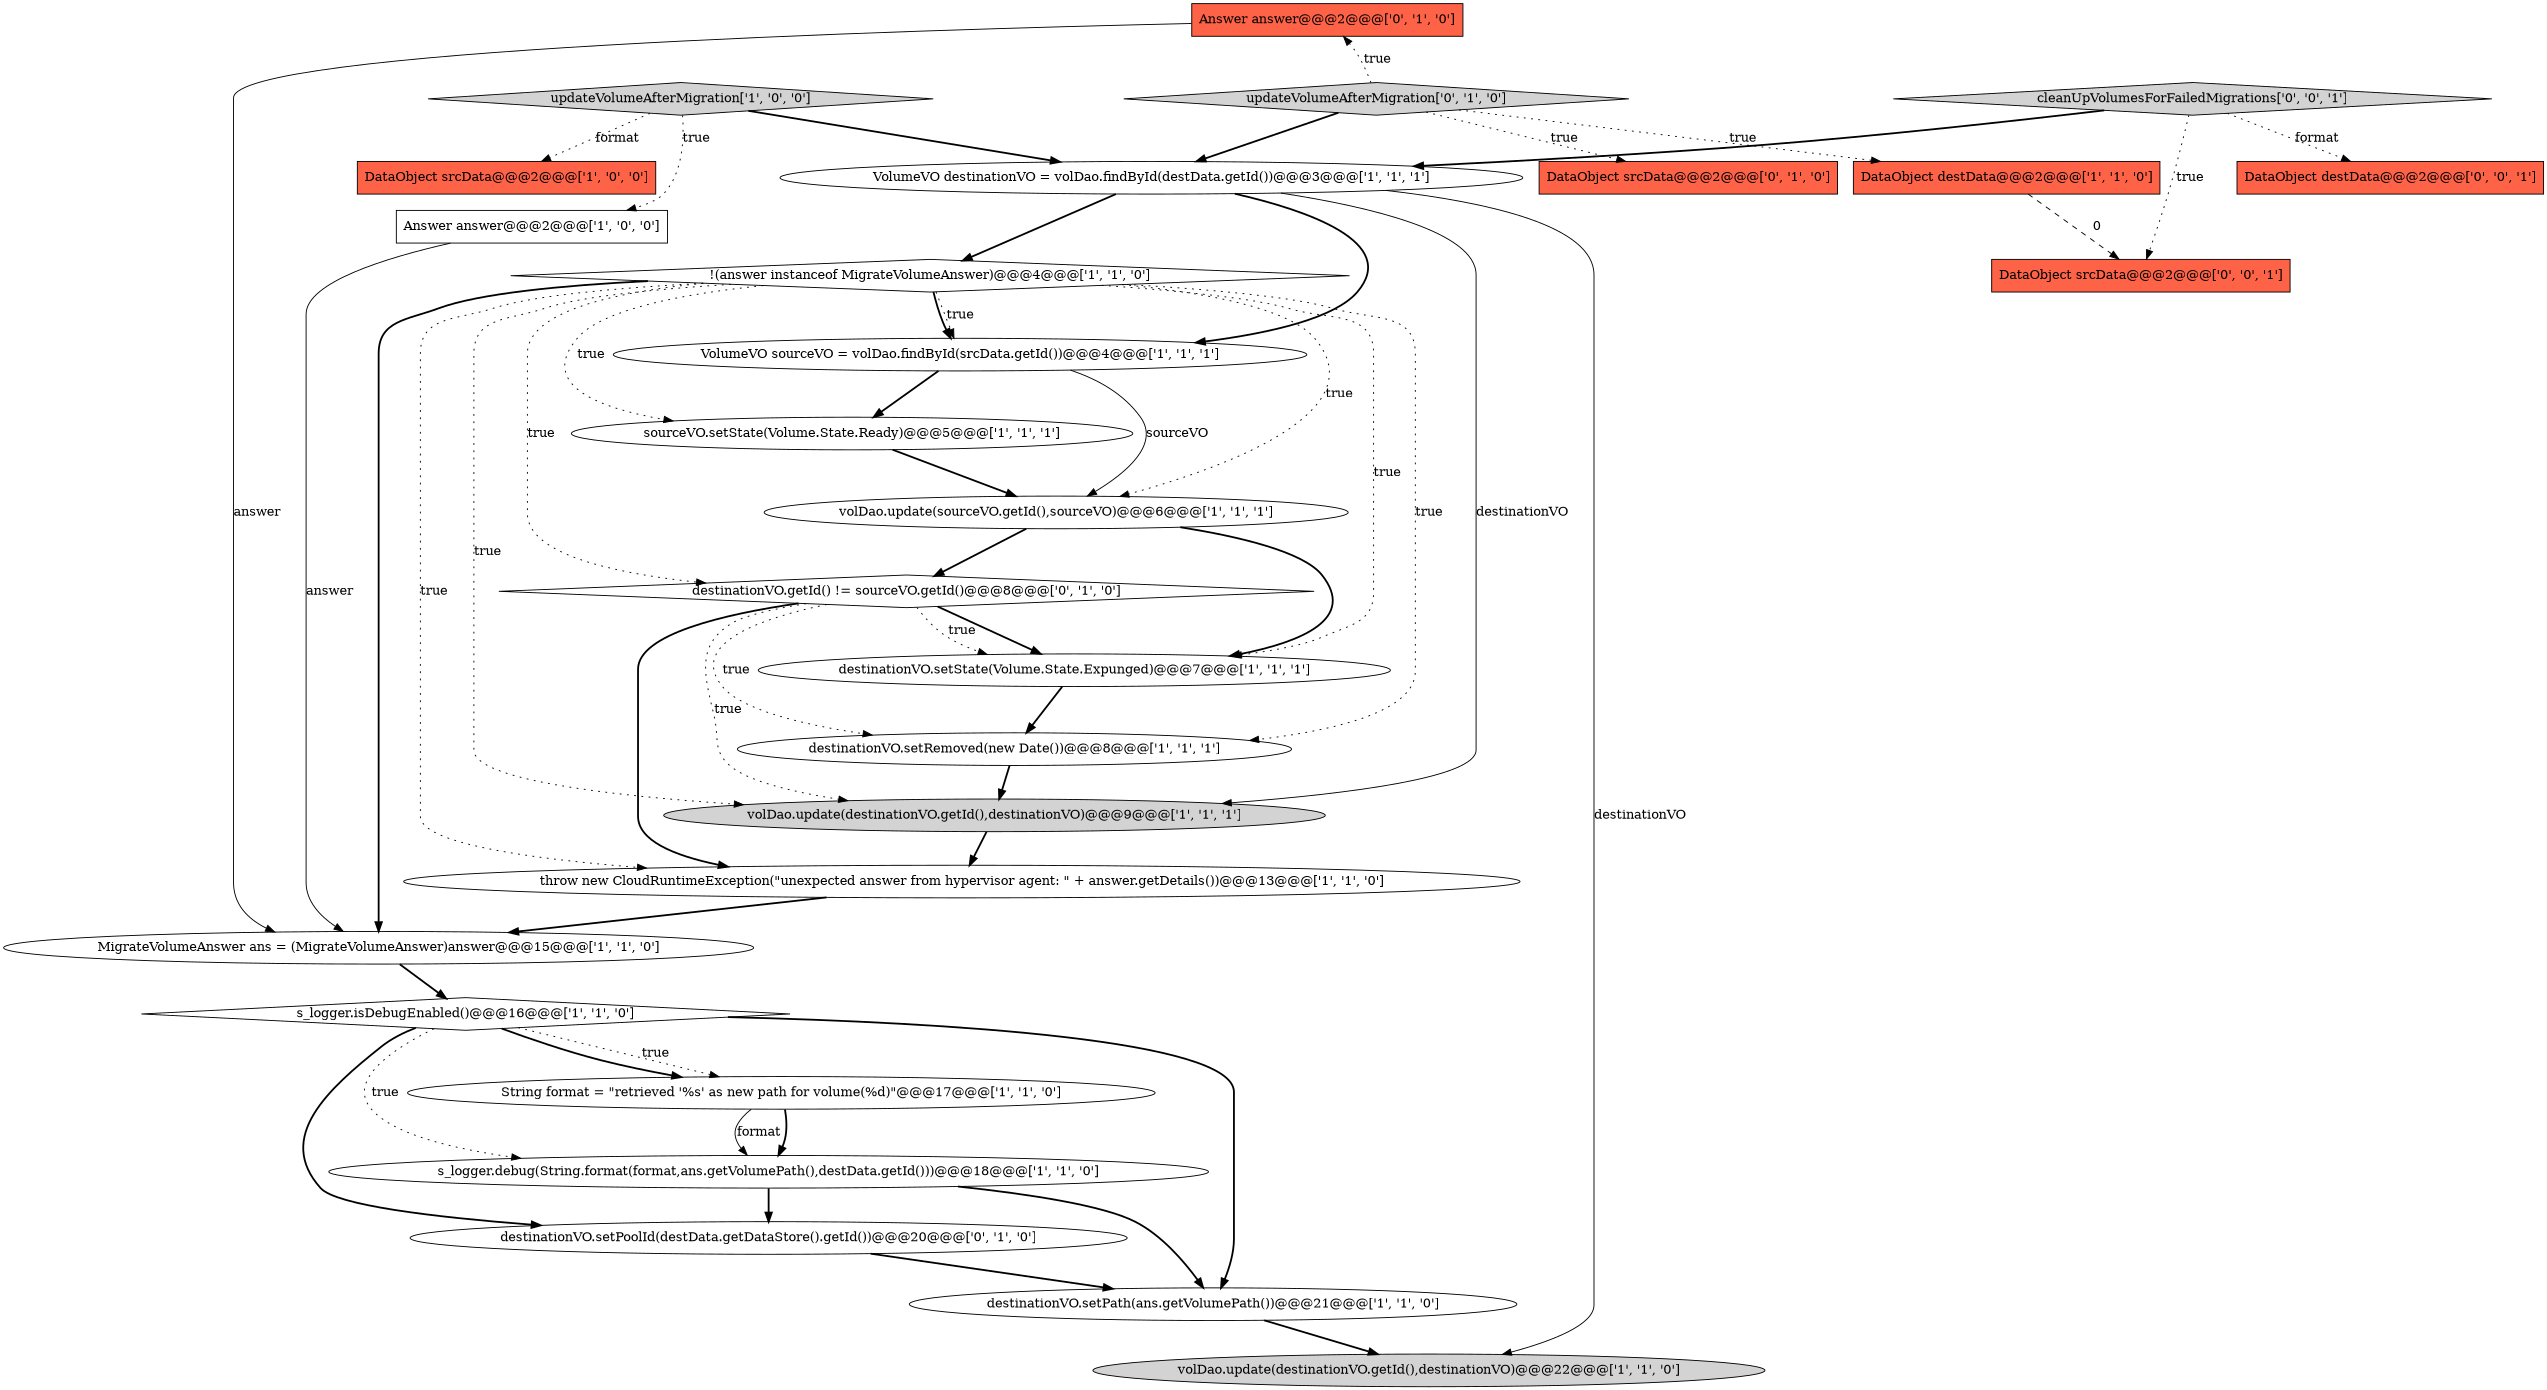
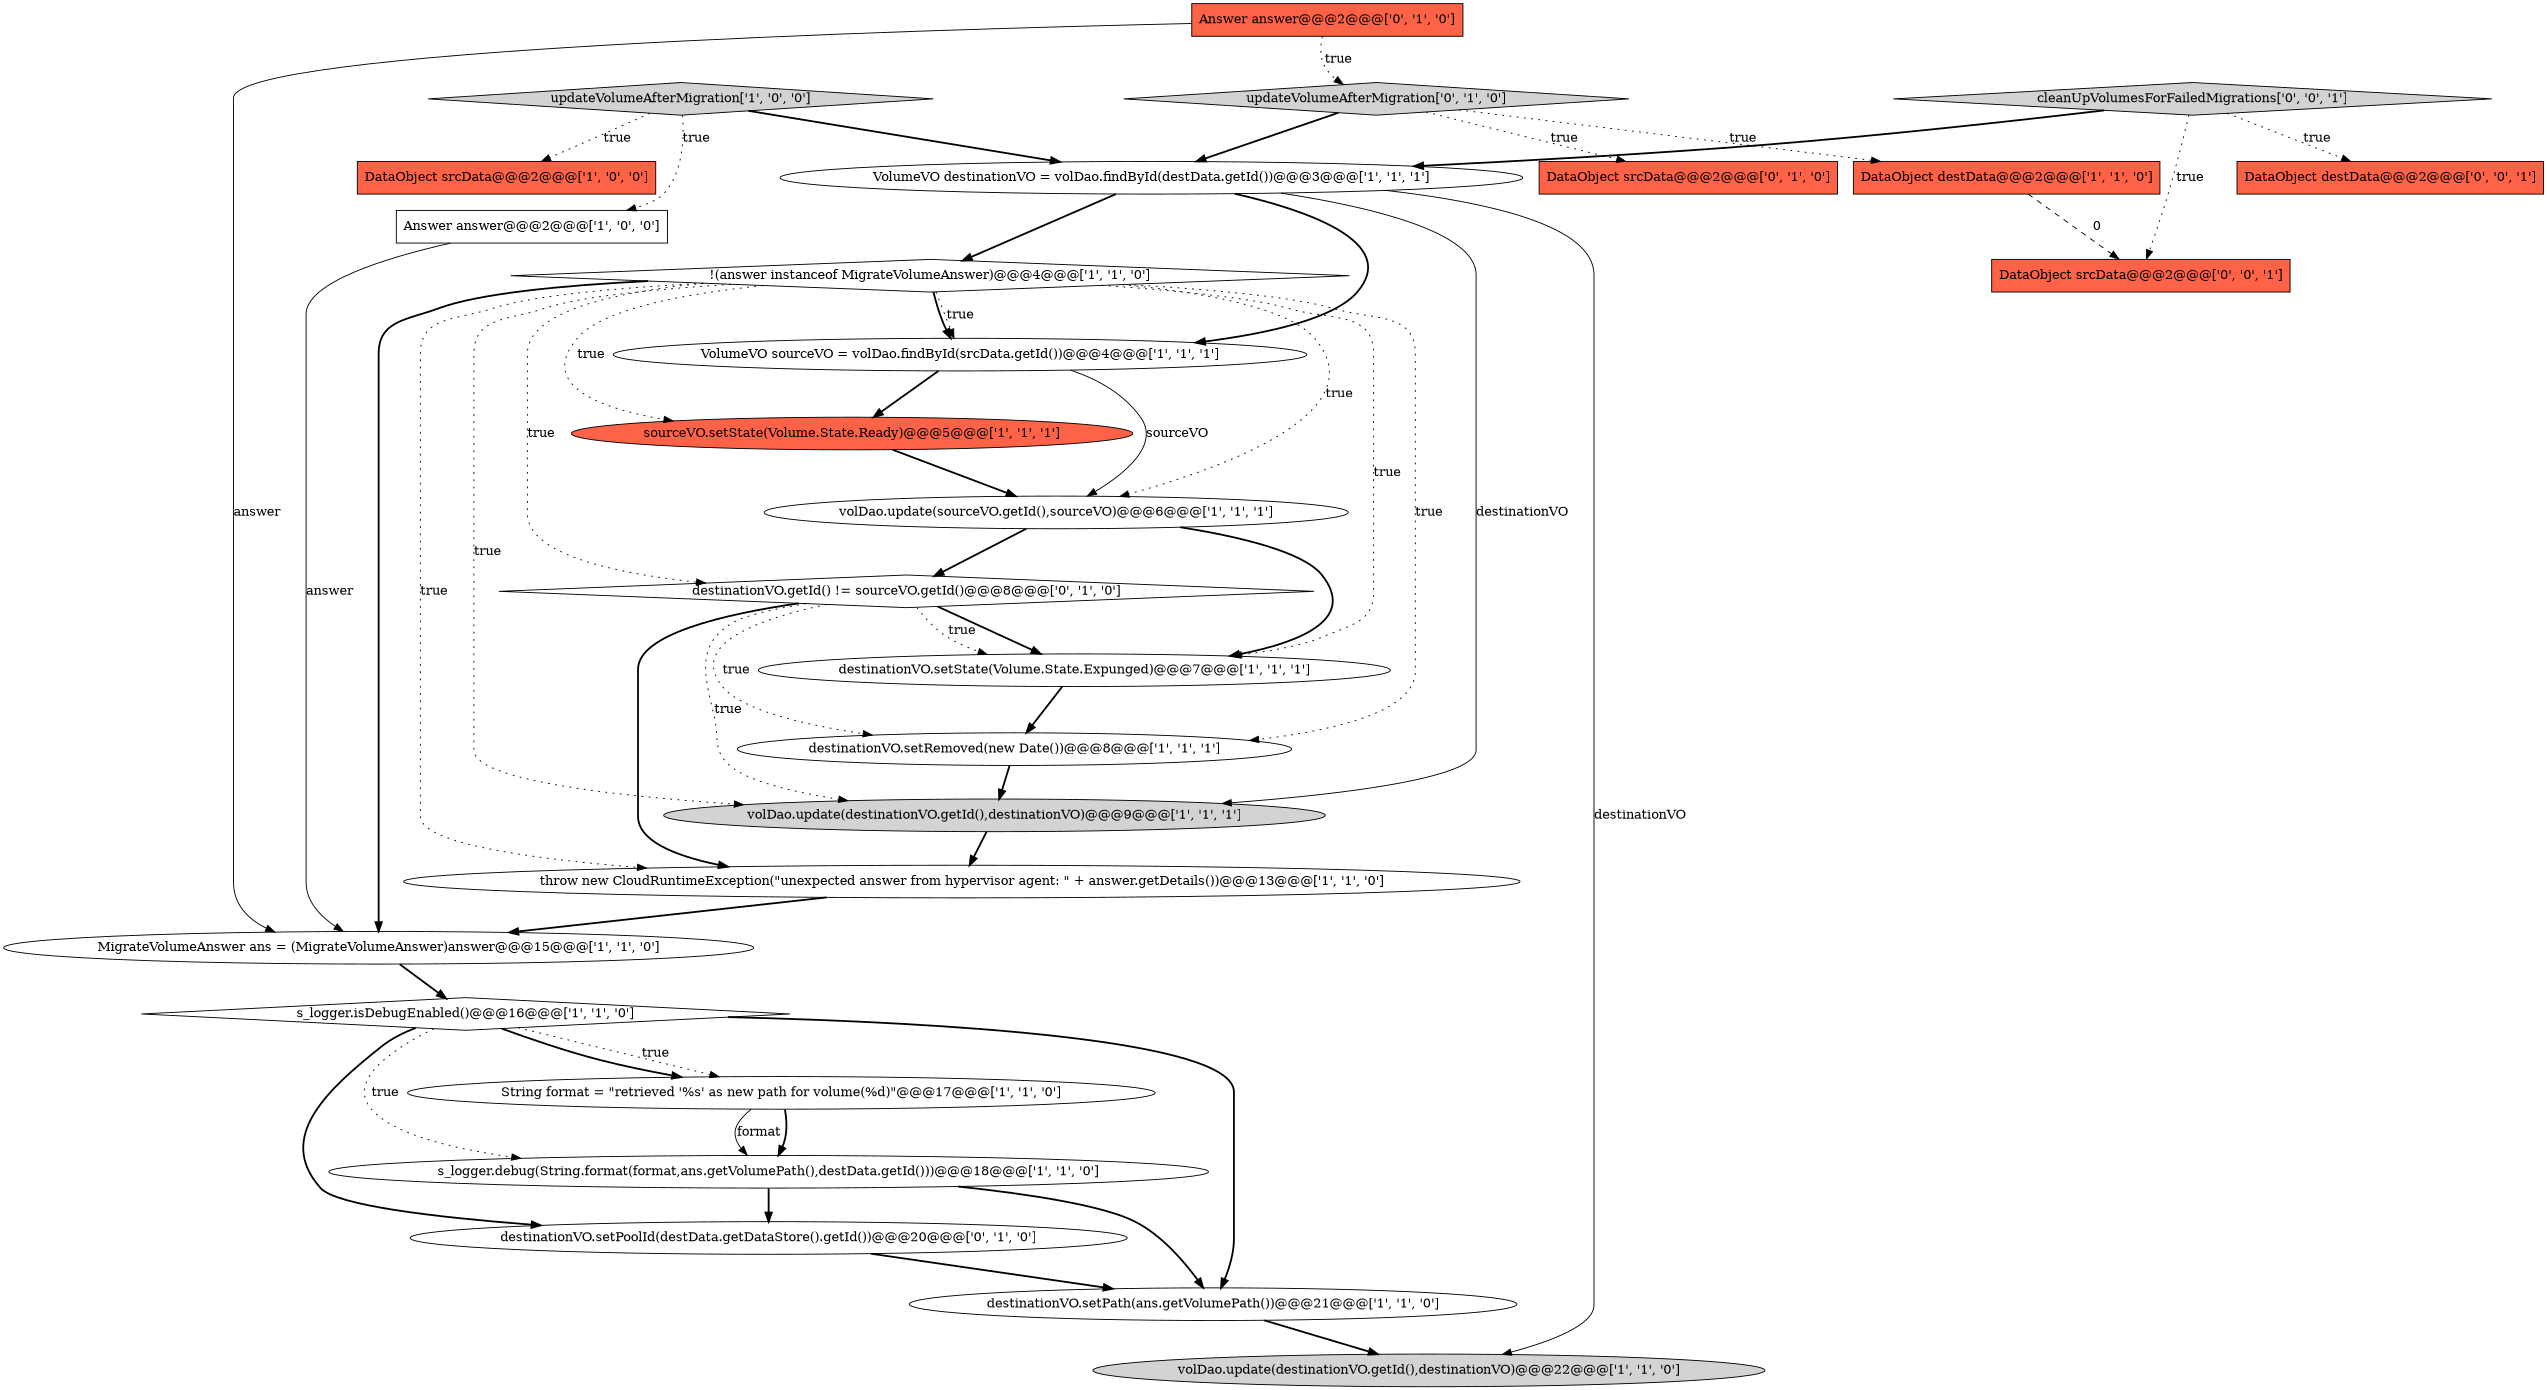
(1362, 62) -> (1322, 60)
(618, 138) -> (618, 138)
(2317, 138) -> (2317, 138)
(852, 434) -> (852, 434)
